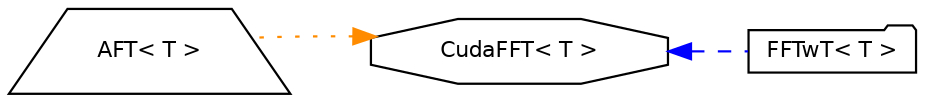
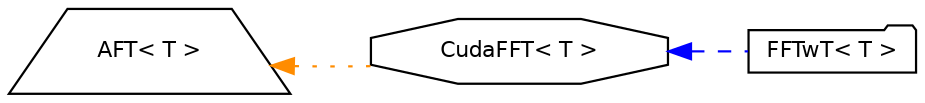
(302, 37) -> (335, 66)
